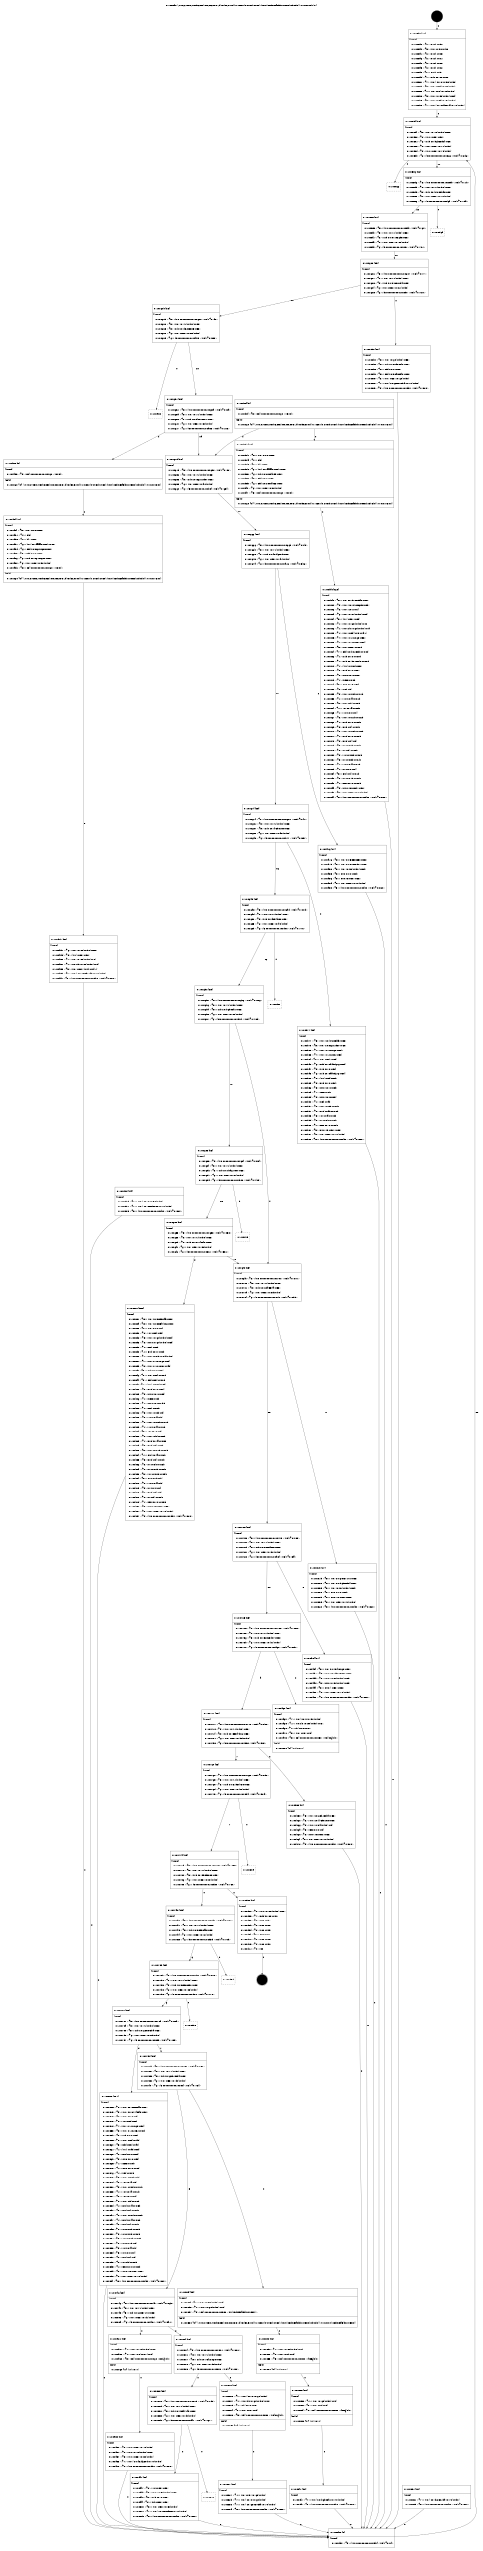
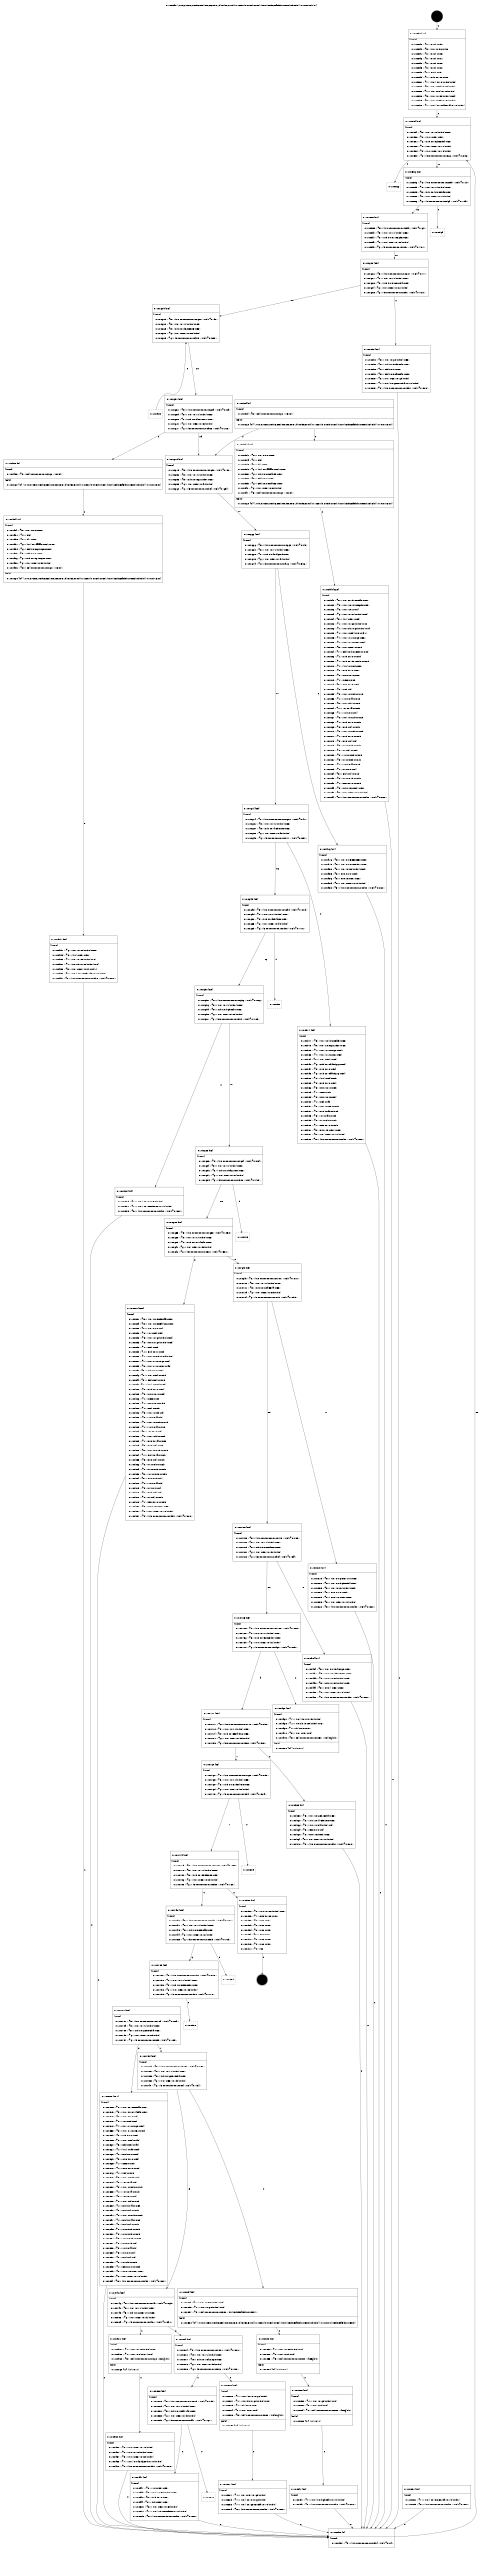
(166, 375) -> (182, 385)
(263, 1141) -> (189, 1105)
(166, 2002) -> none
